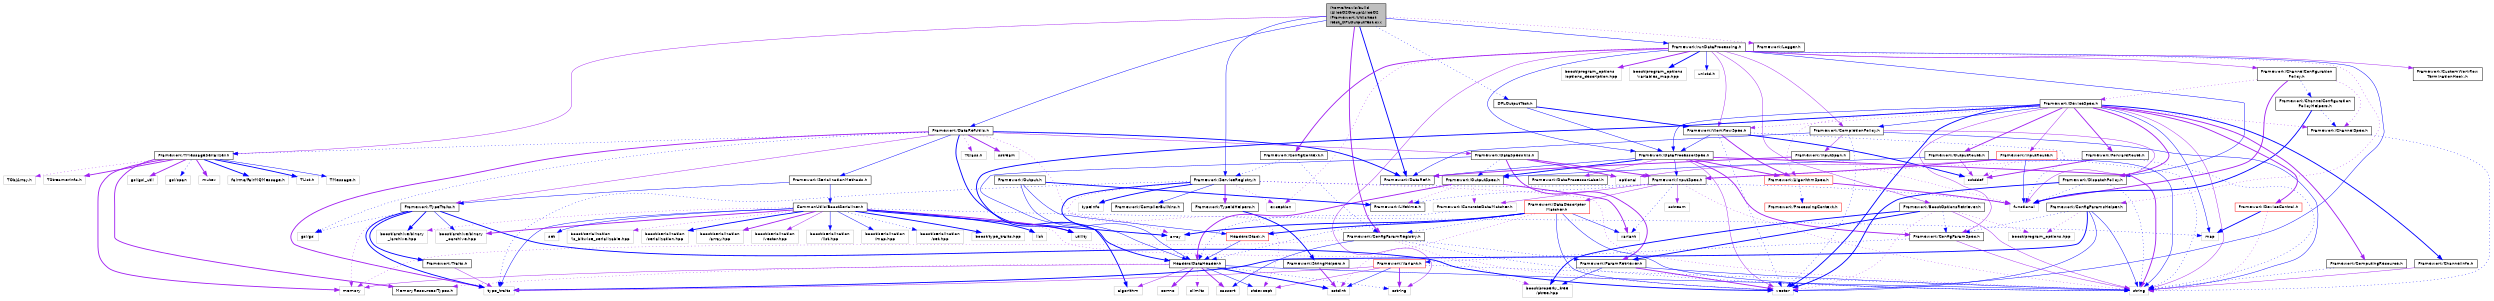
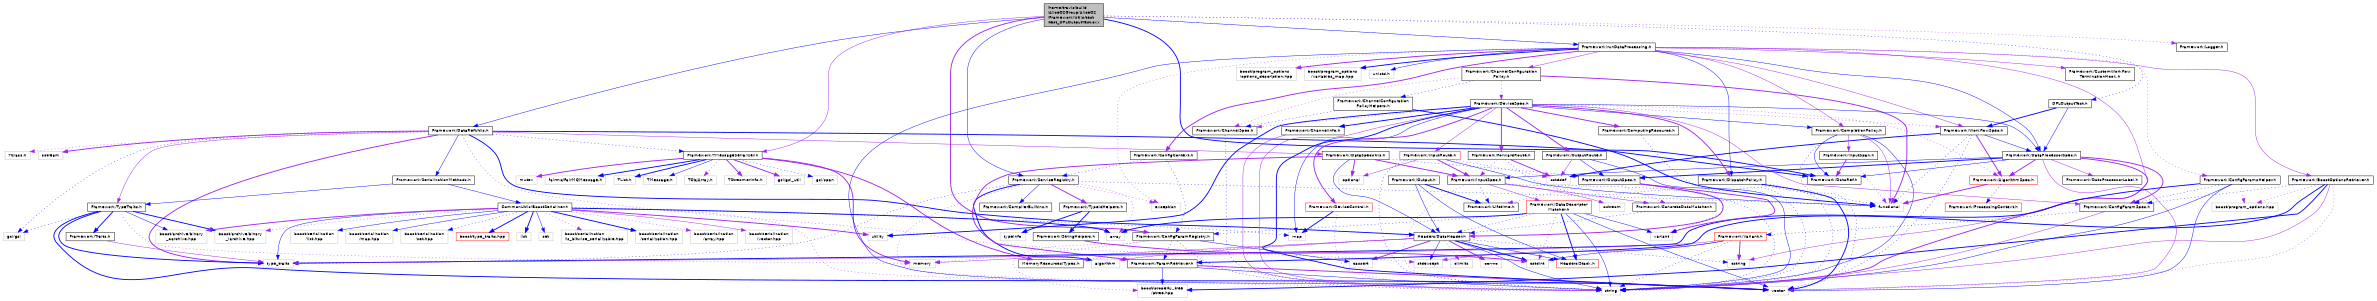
(1143, 192) -> (1064, 218)
(1475, 207) -> (1674, 207)
(782, 220) -> (626, 220)
(998, 237) -> (483, 237)
(1224, 249) -> (1489, 246)
